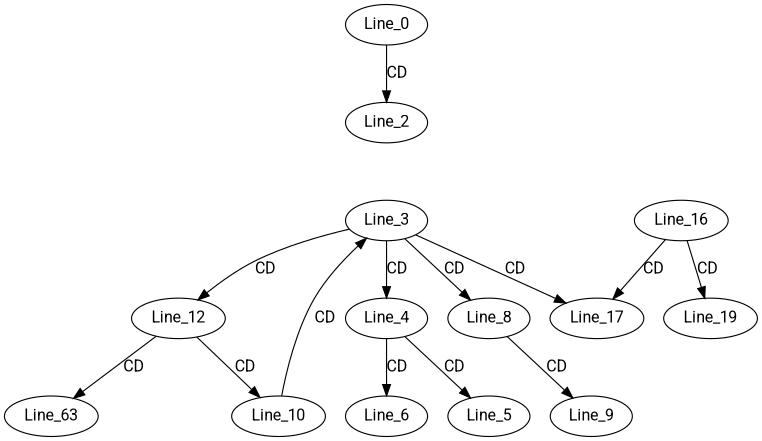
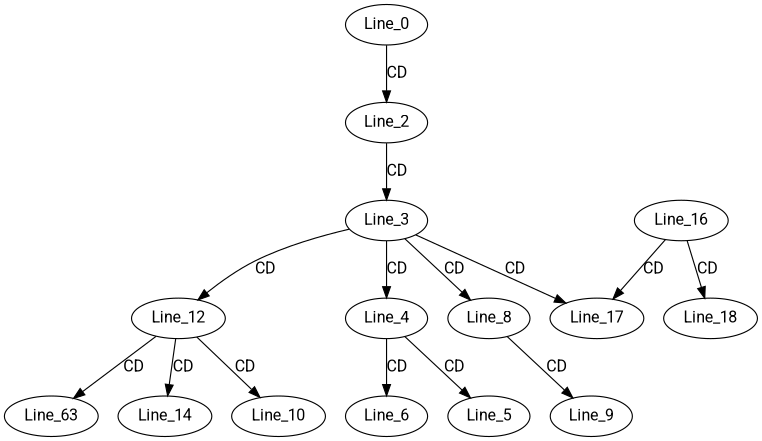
(307, 314) -> (387, 166)
(711, 318) -> (711, 318)
none -> (165, 416)
